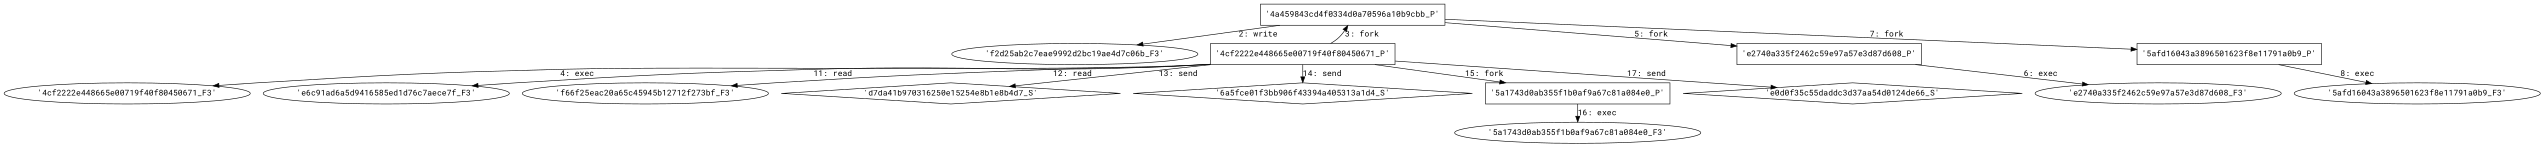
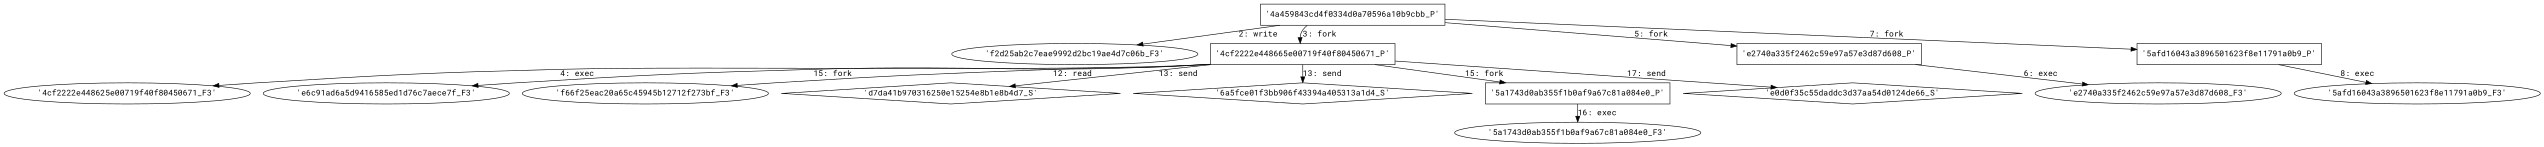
(1339, 38) -> (1302, 31)
(833, 74) -> (833, 74)
(1322, 74) -> (1322, 74)
(127, 93) -> (127, 93)
